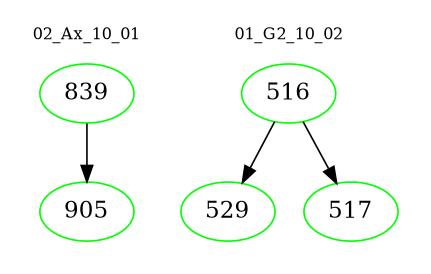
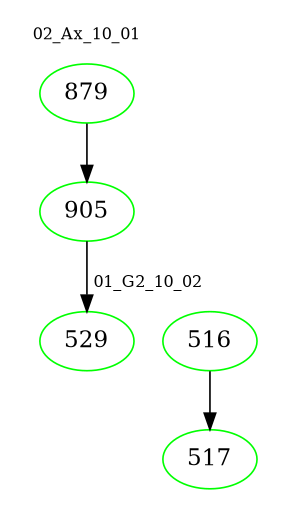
(87, 93) -> (87, 93)
(262, 145) -> (87, 277)
